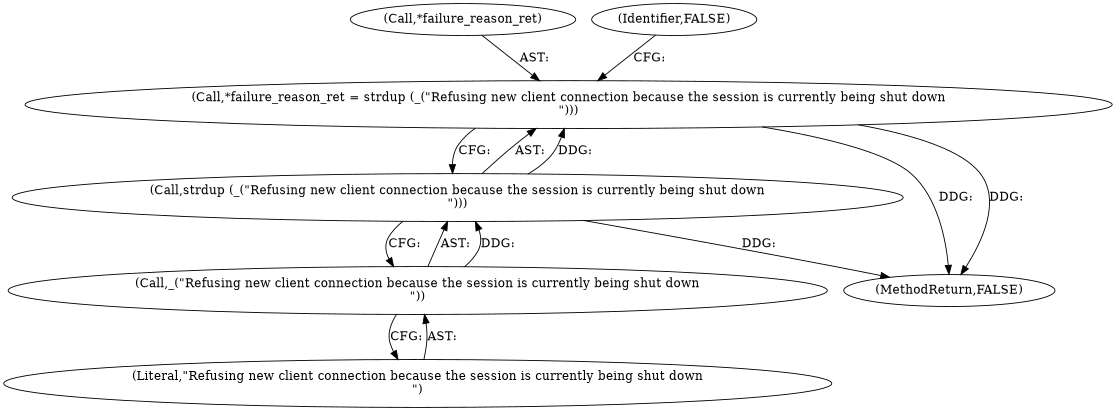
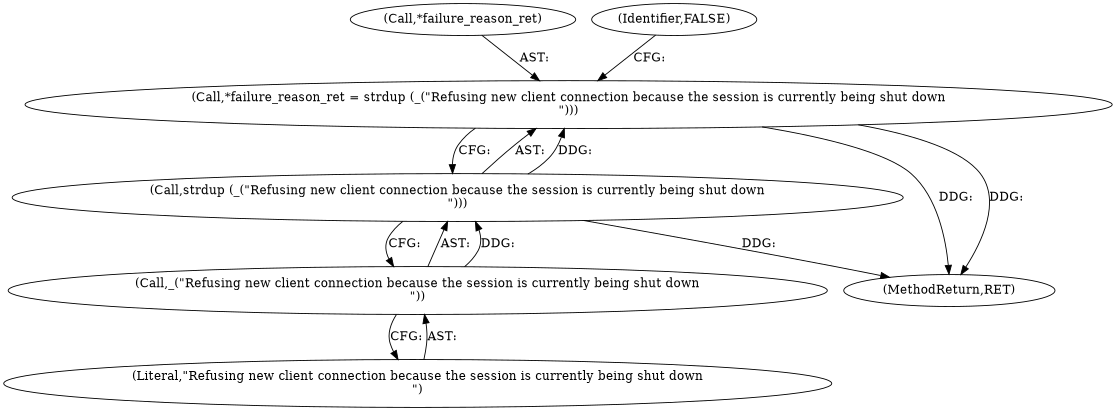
(949, 291) -> (949, 291)
